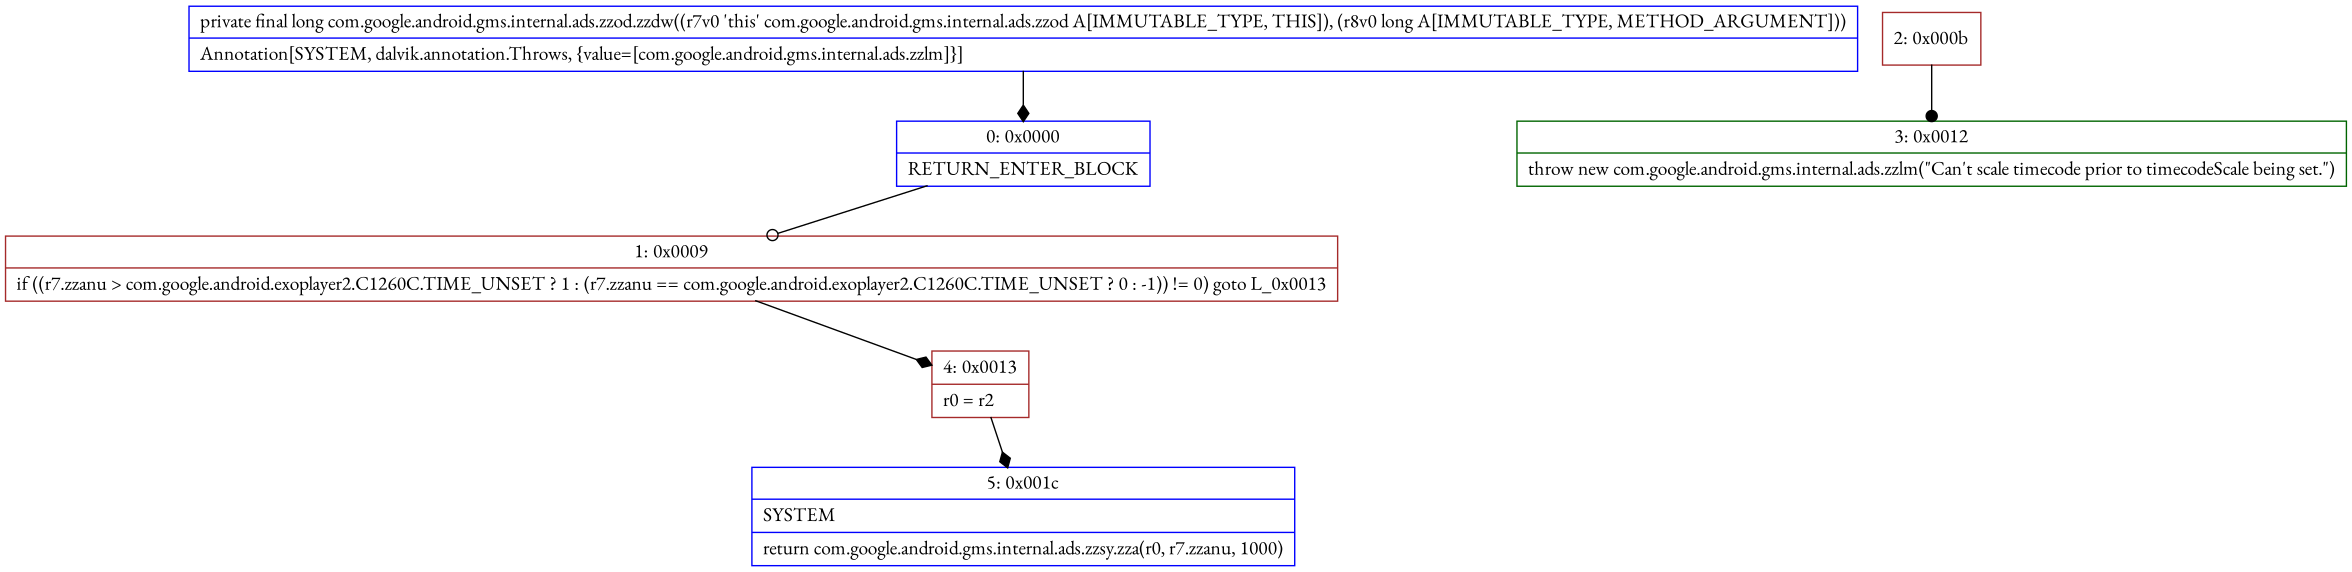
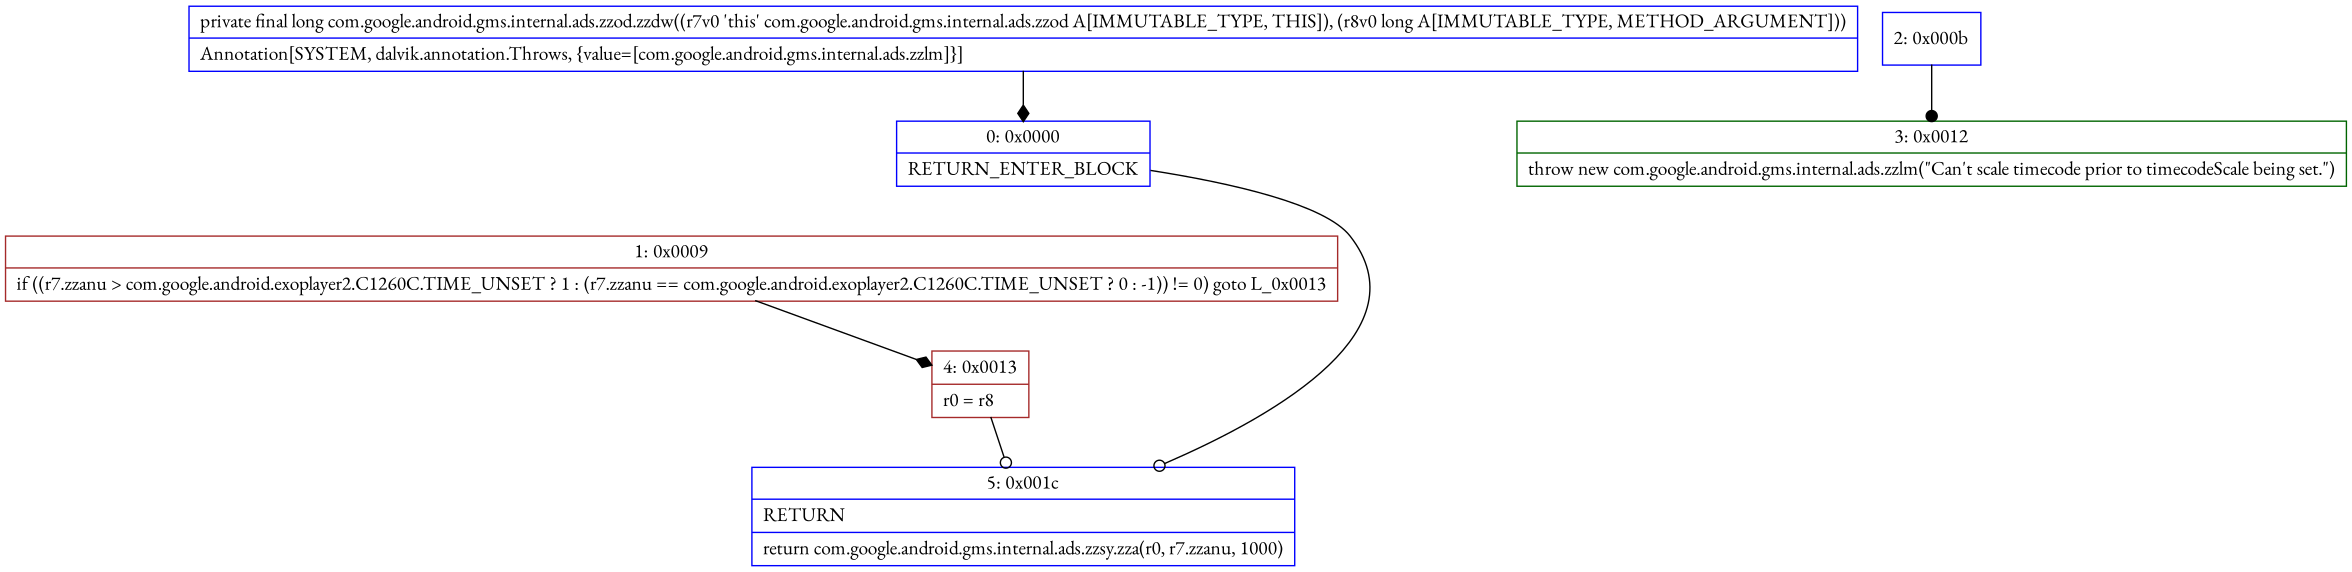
(1932, 39) -> (1932, 39)
(853, 209) -> (1368, 294)
(969, 400) -> (969, 400)
(997, 437) -> (997, 437)
(800, 515) -> (805, 515)
